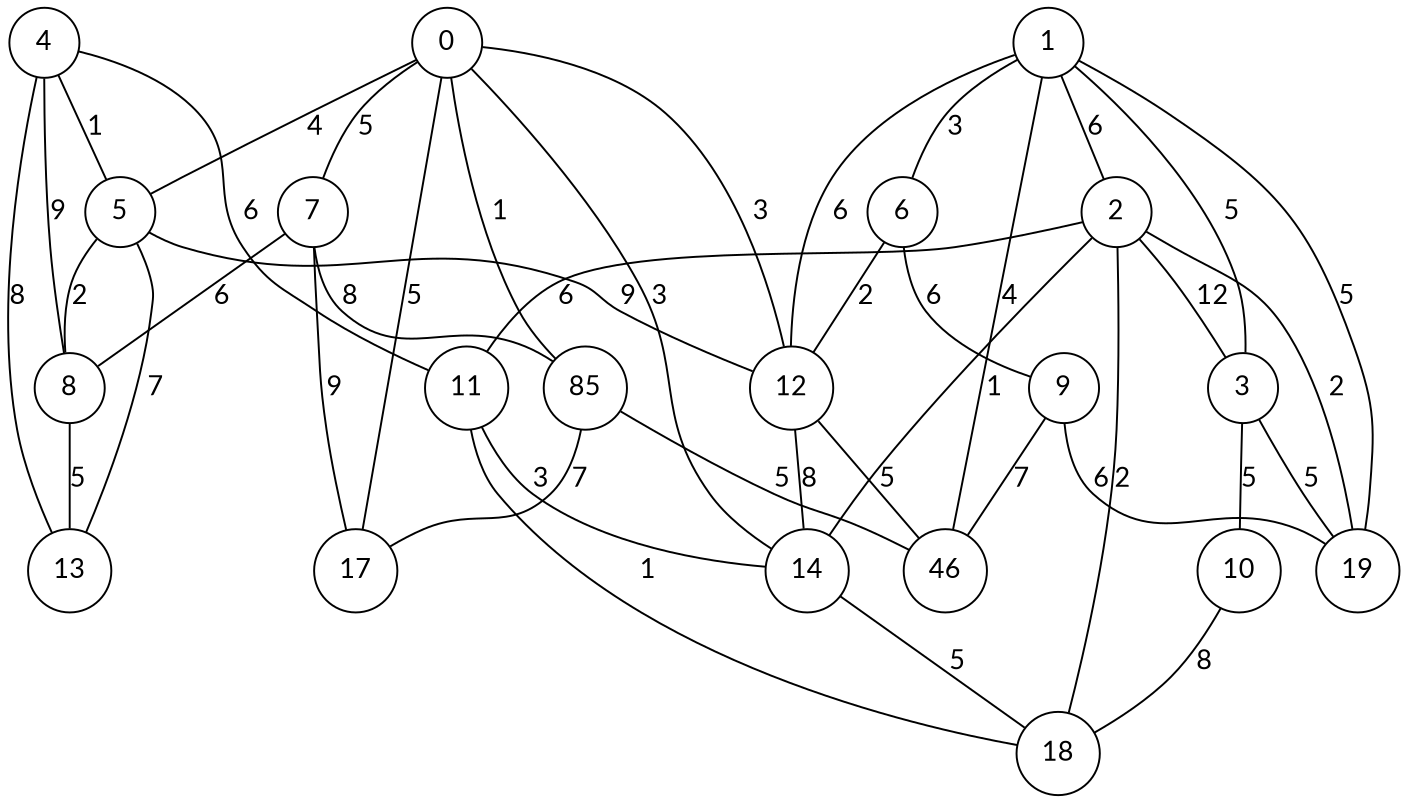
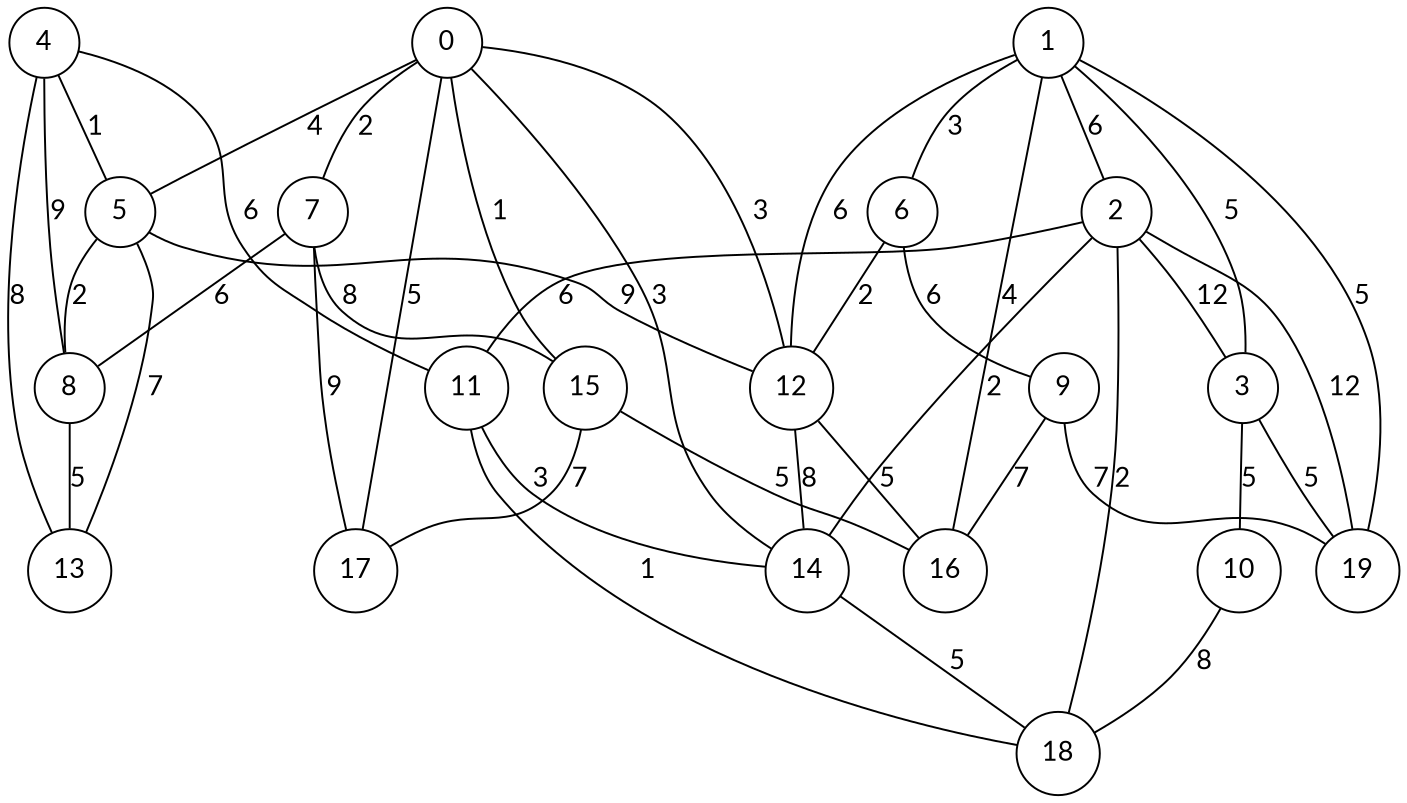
(366, 127) -> (366, 127)
(585, 388) -> (585, 388)
(995, 388) -> (995, 388)
(1337, 388) -> (1345, 388)
(1102, 479) -> (1102, 479)
(945, 571) -> (945, 571)
